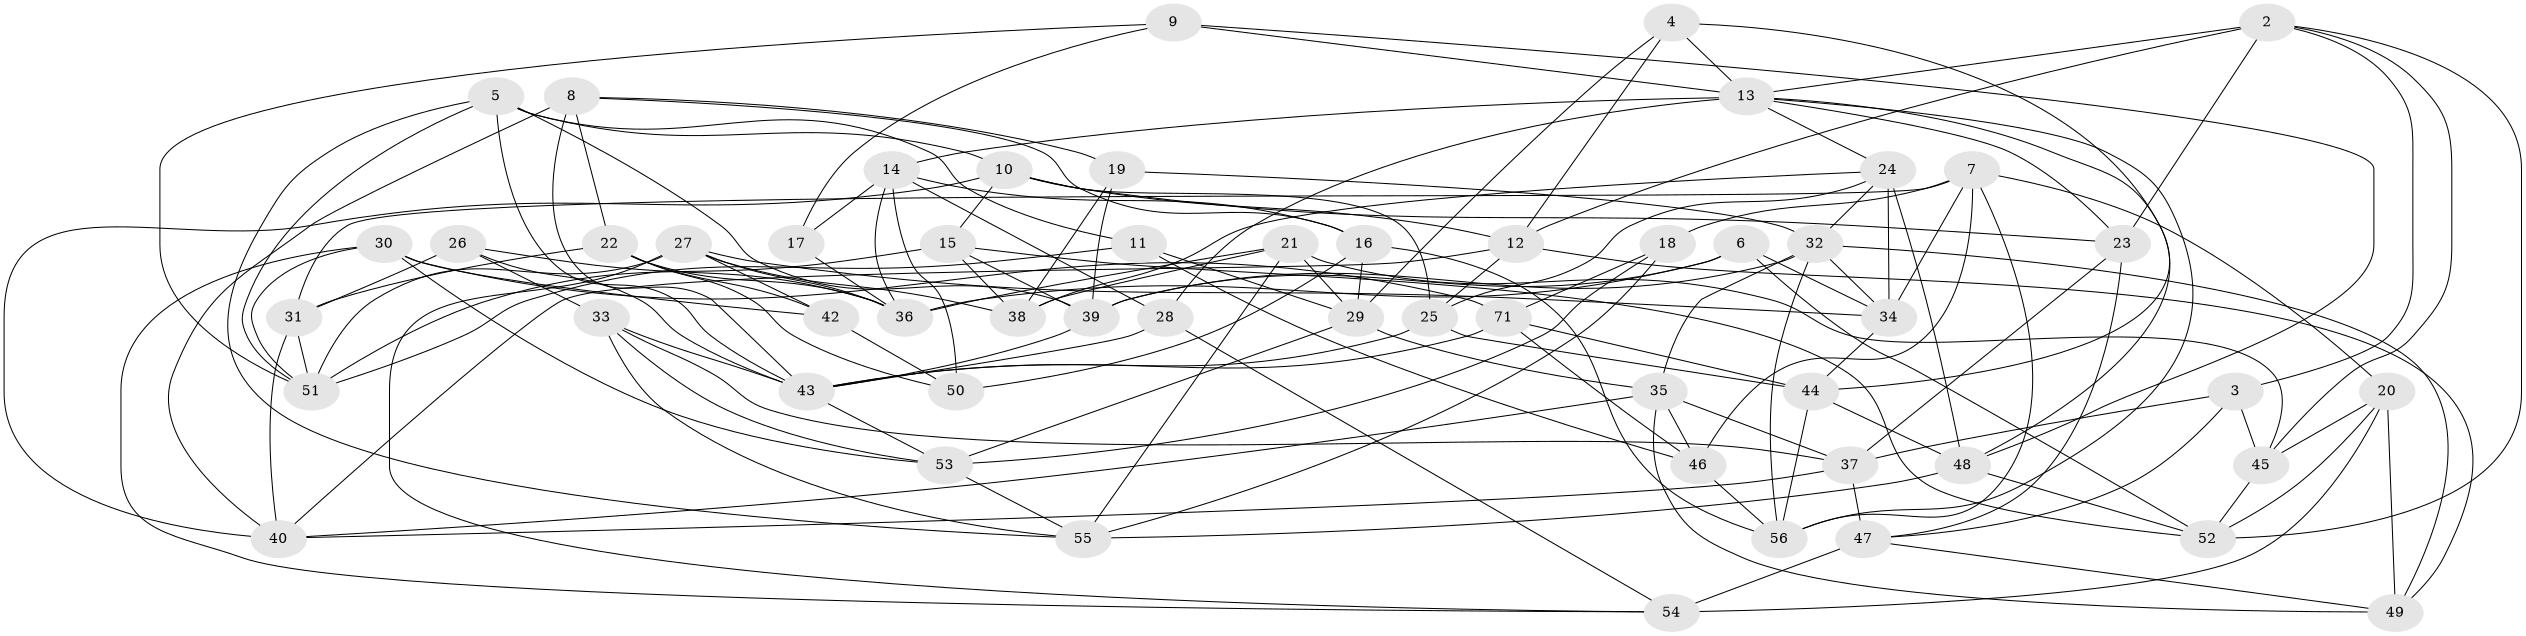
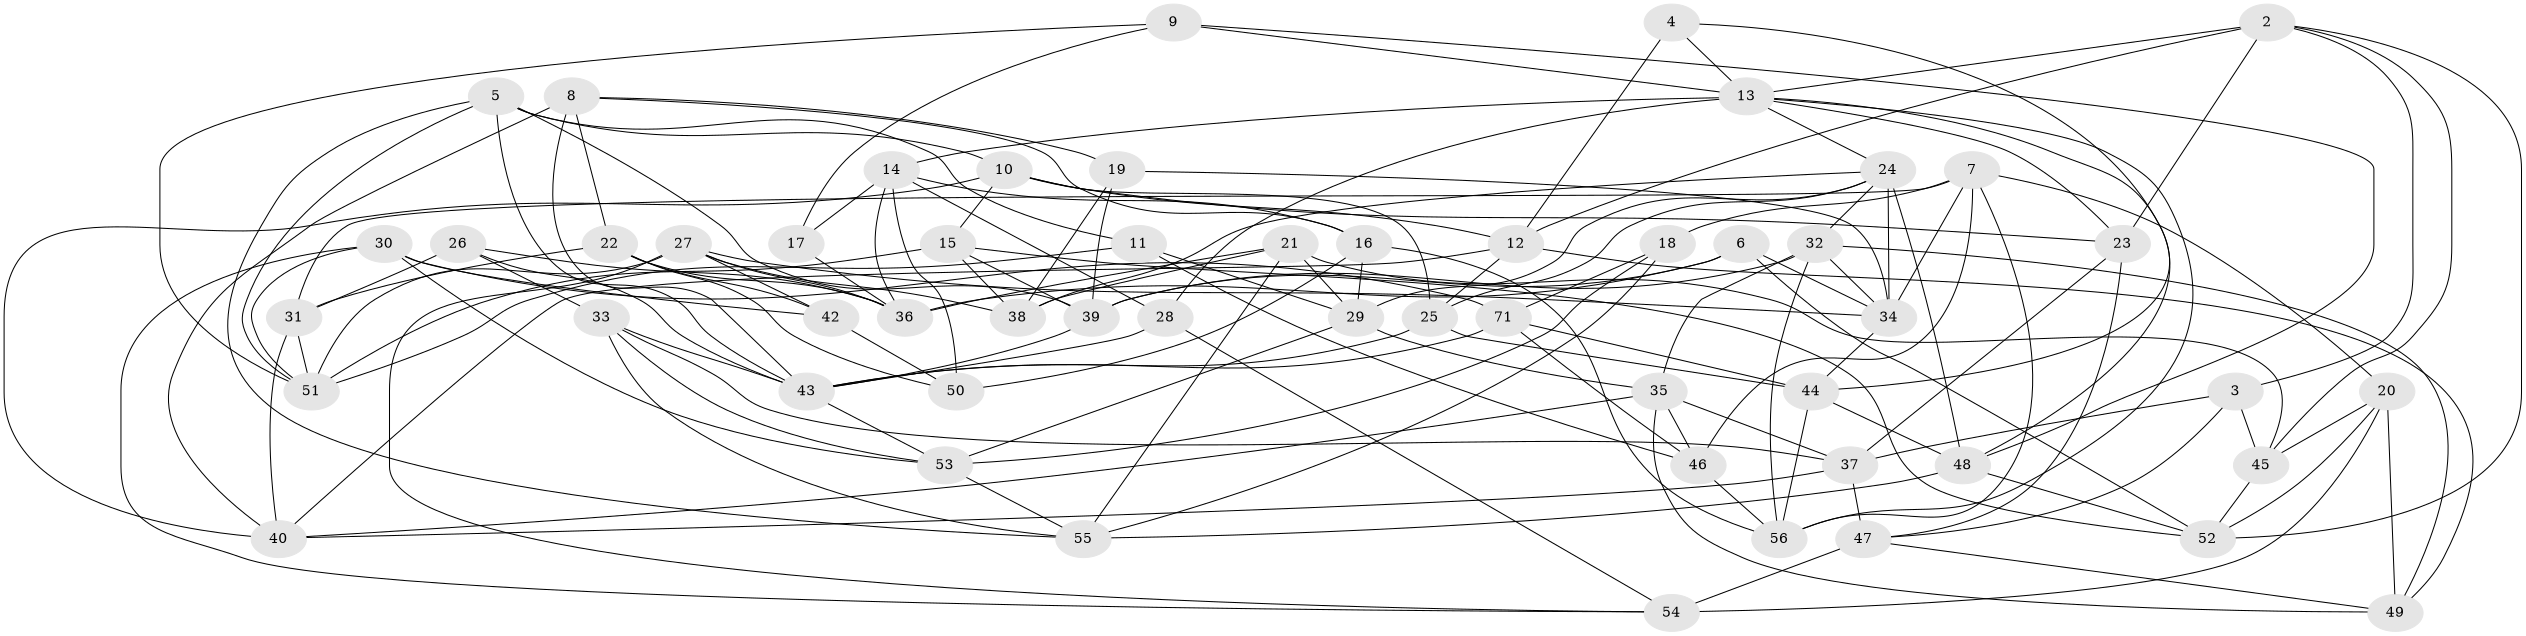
(1508, 165) -> (1623, 210)
(1471, 189) -> (1523, 183)
